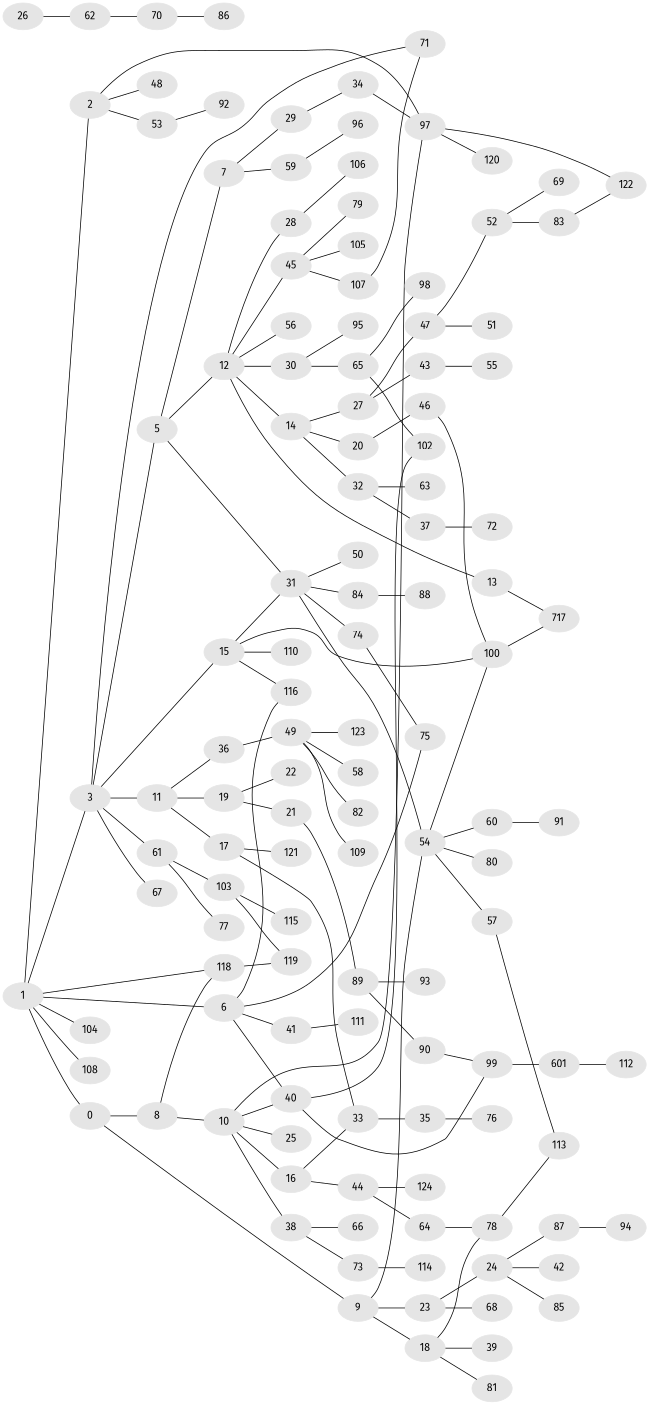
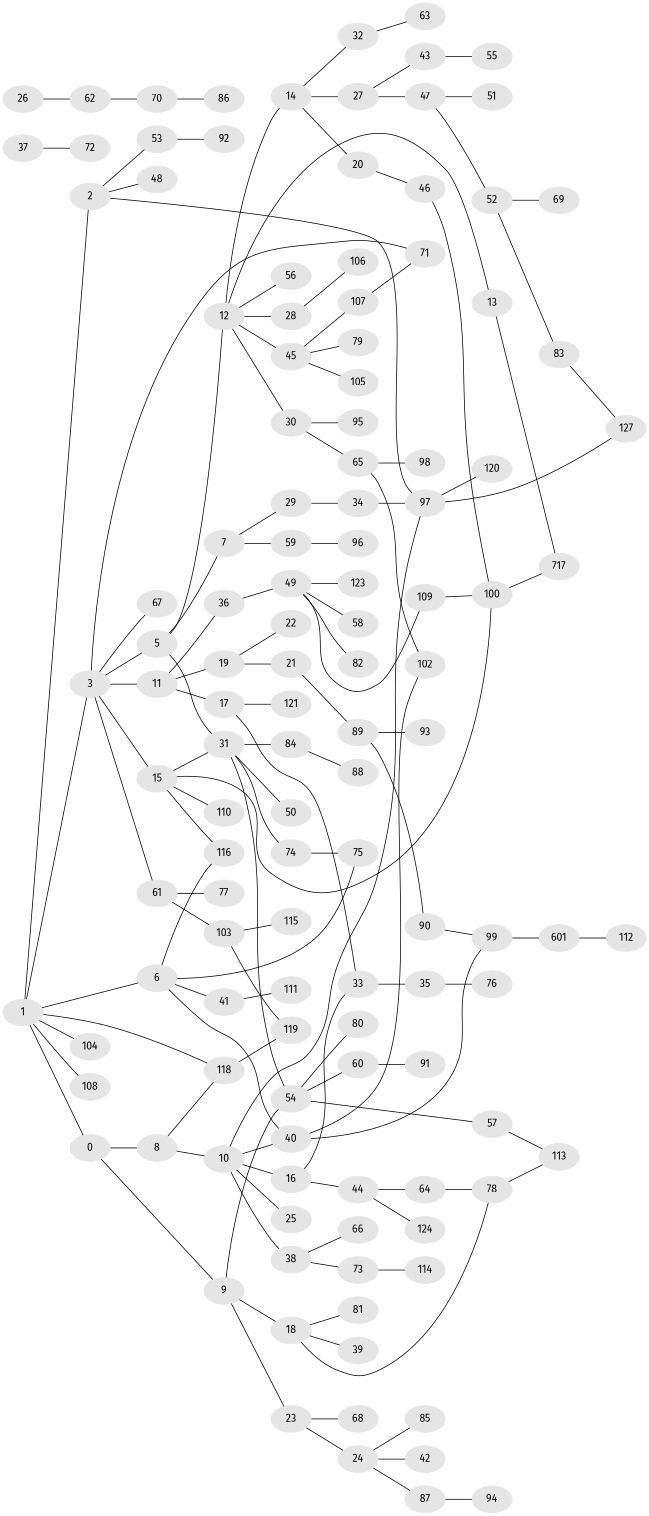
(626, 185) -> (626, 429)
(392, 507) -> none
(459, 749) -> (459, 596)
